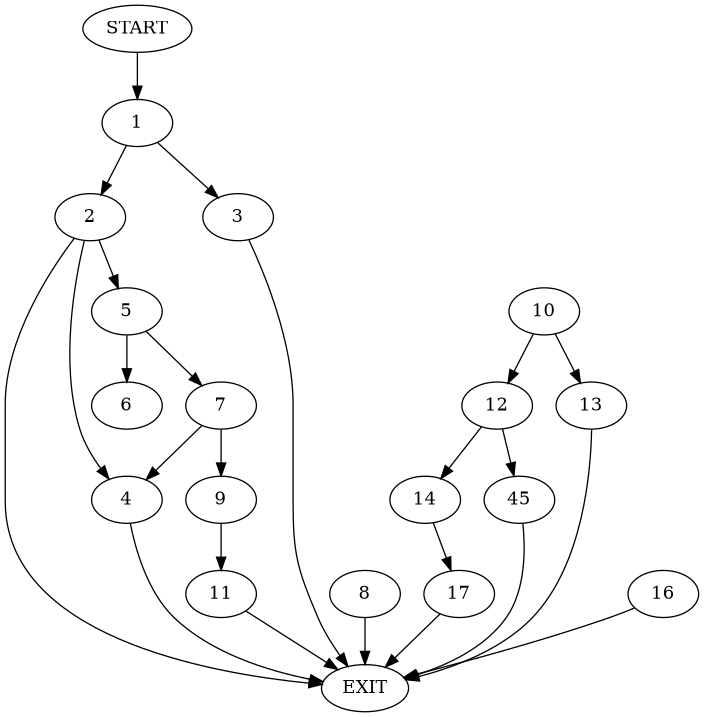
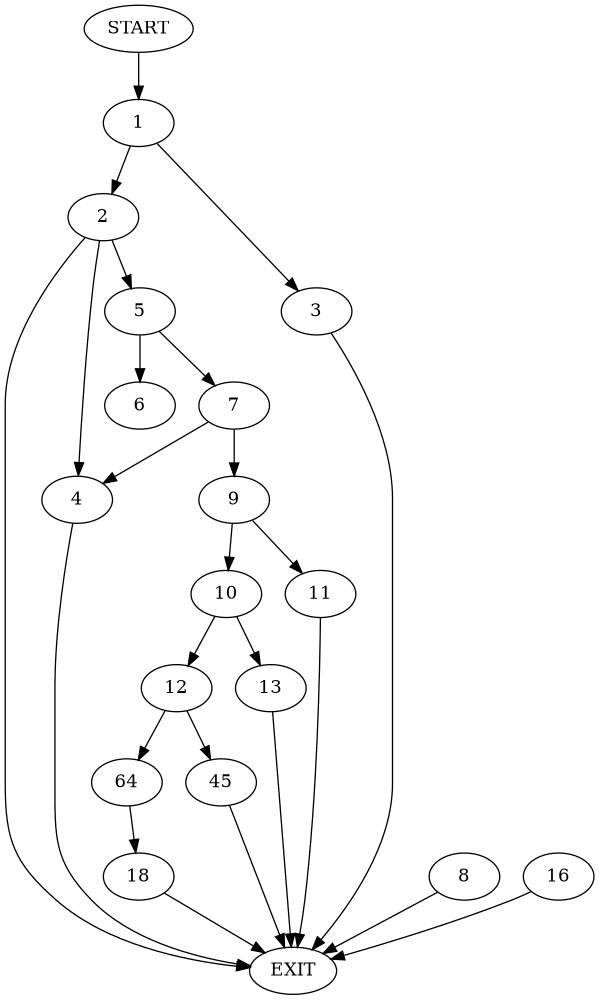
(425, 500) -> (127, 782)
none -> (231, 540)
(459, 594) -> (139, 877)
